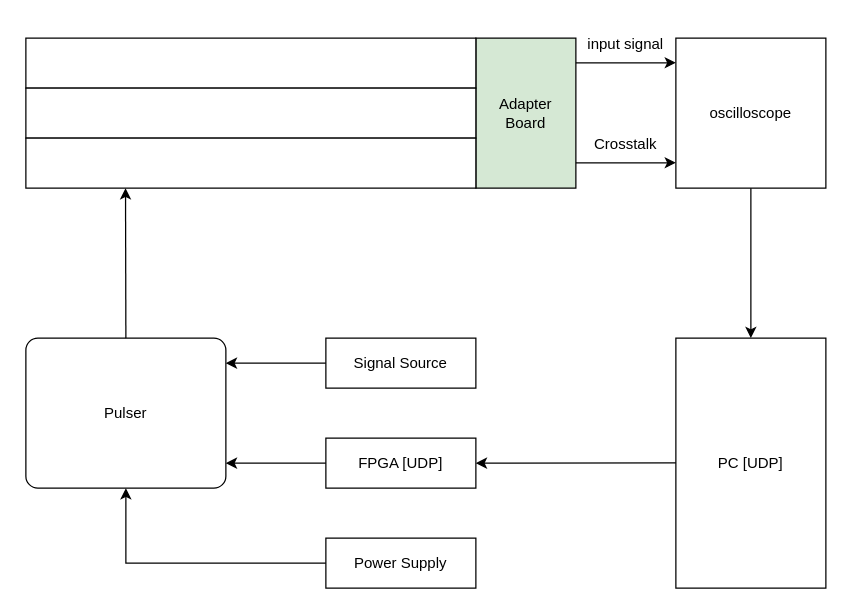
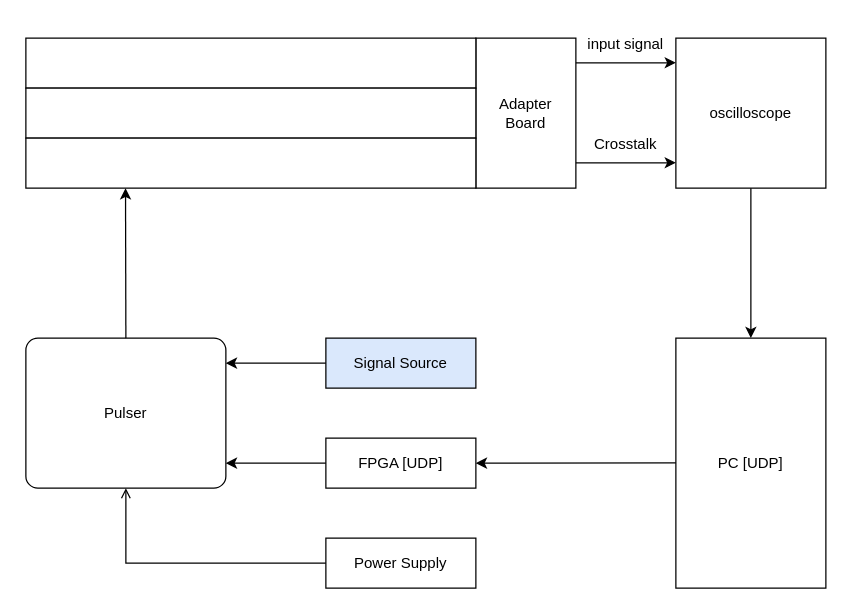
(526, 113) -> (526, 113)
(401, 363) -> (401, 363)
(126, 498) -> (126, 496)
